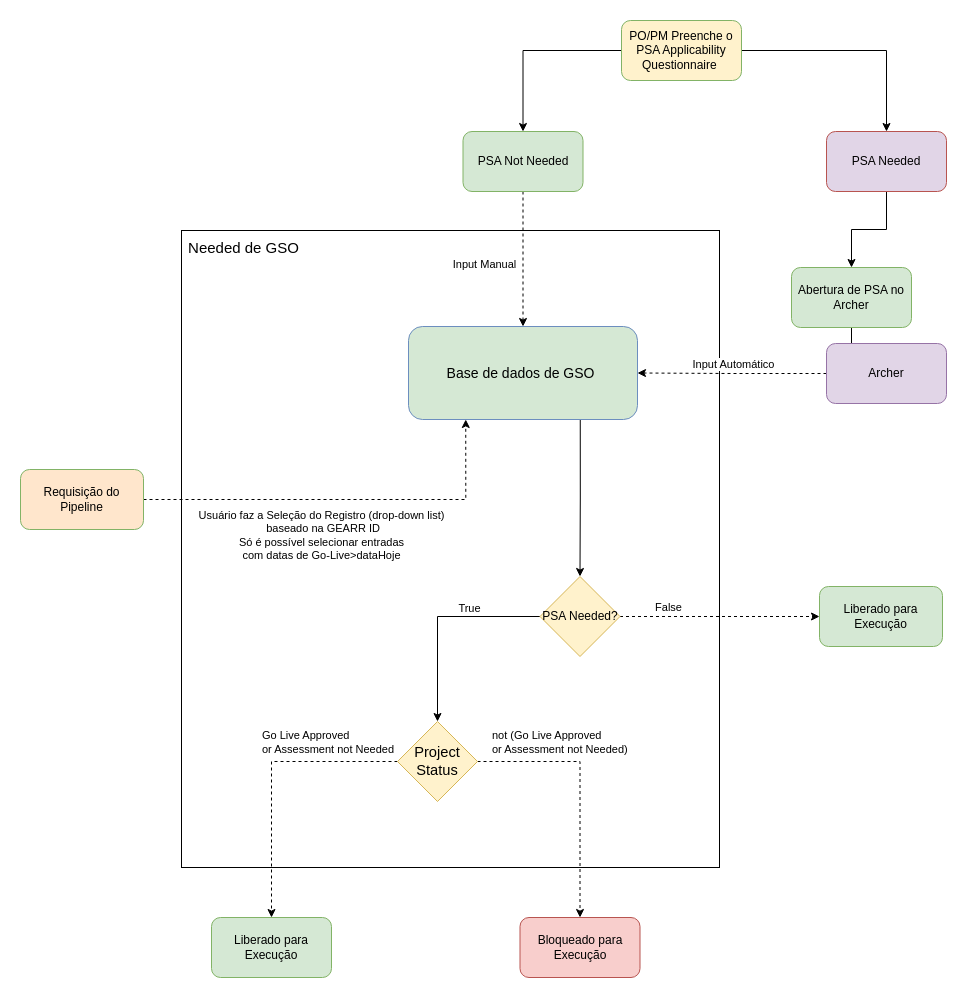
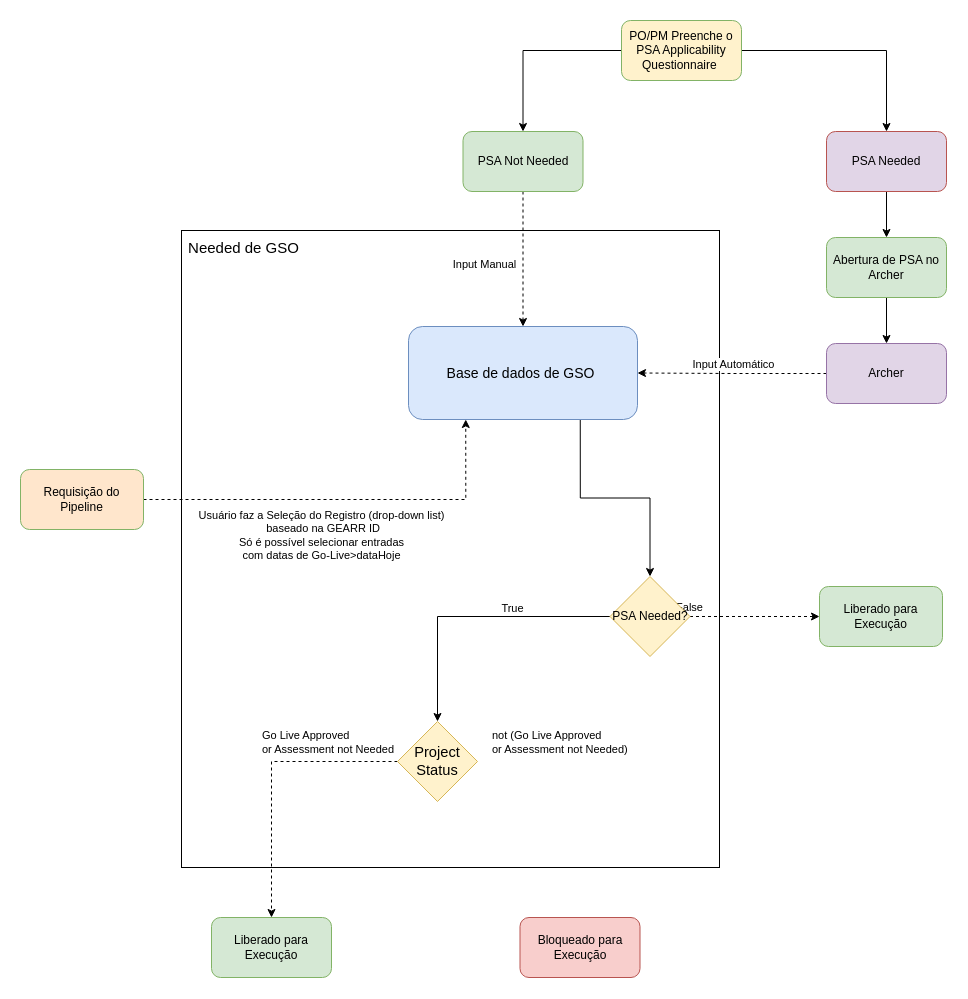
(852, 298) -> (887, 268)
(523, 373) -> (523, 373)
(580, 617) -> (650, 617)
(580, 785) -> none
